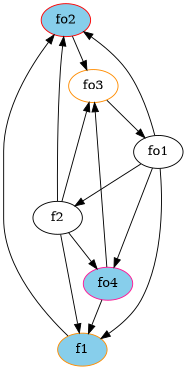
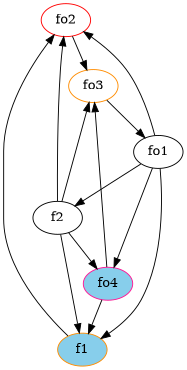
(66, 20) -> (66, 20)
